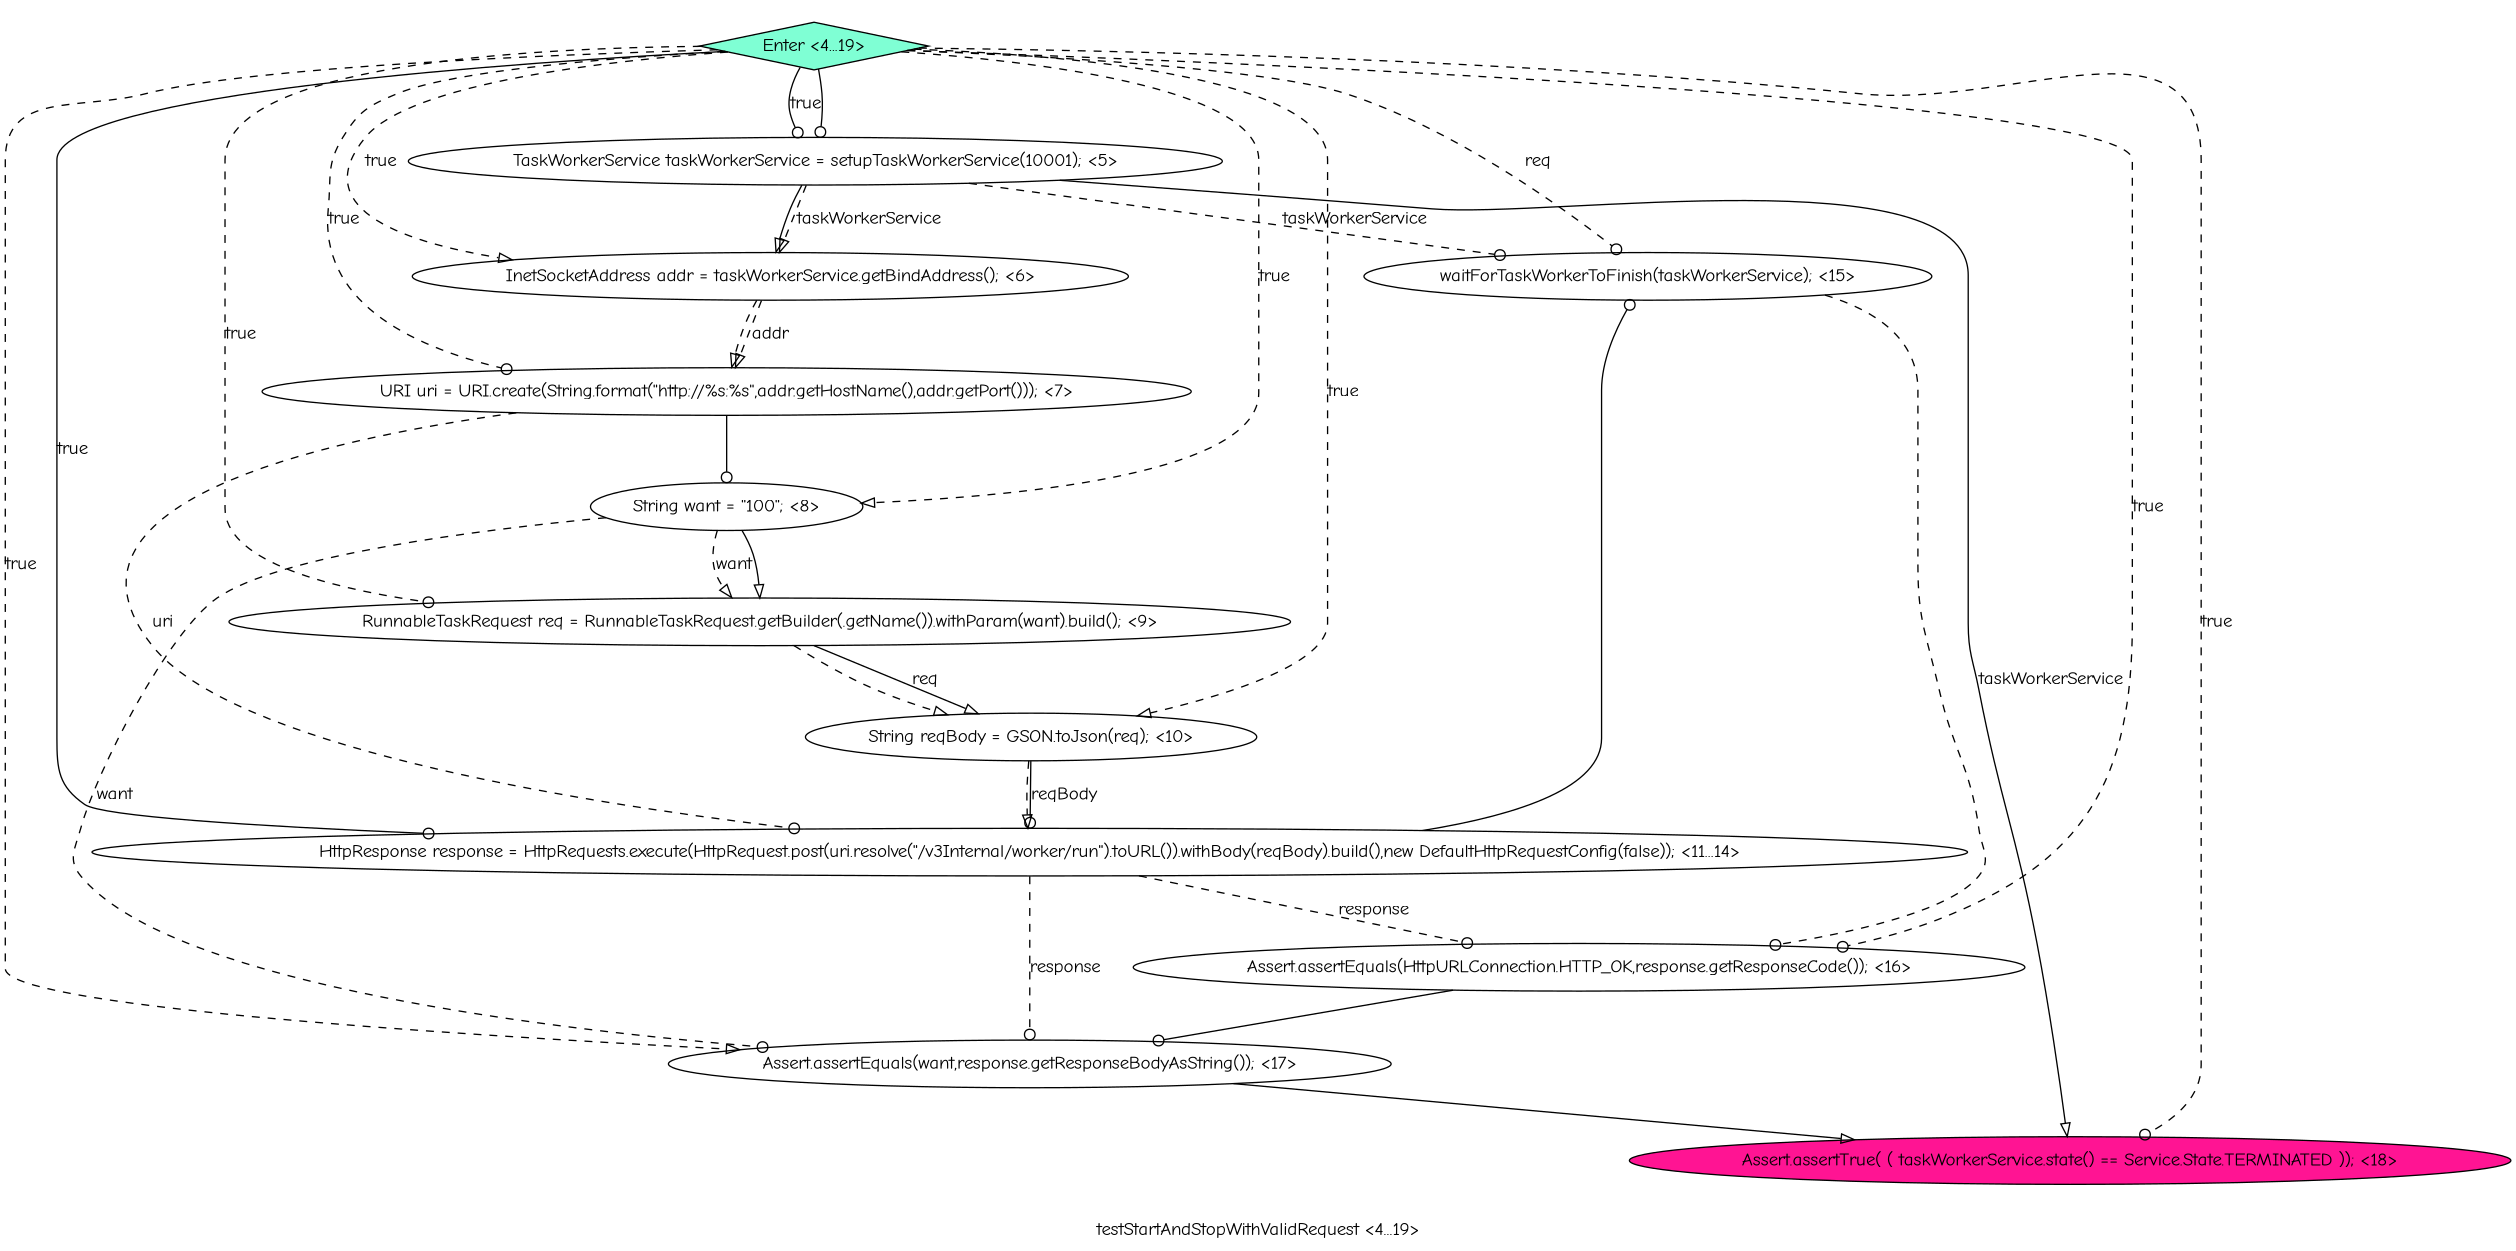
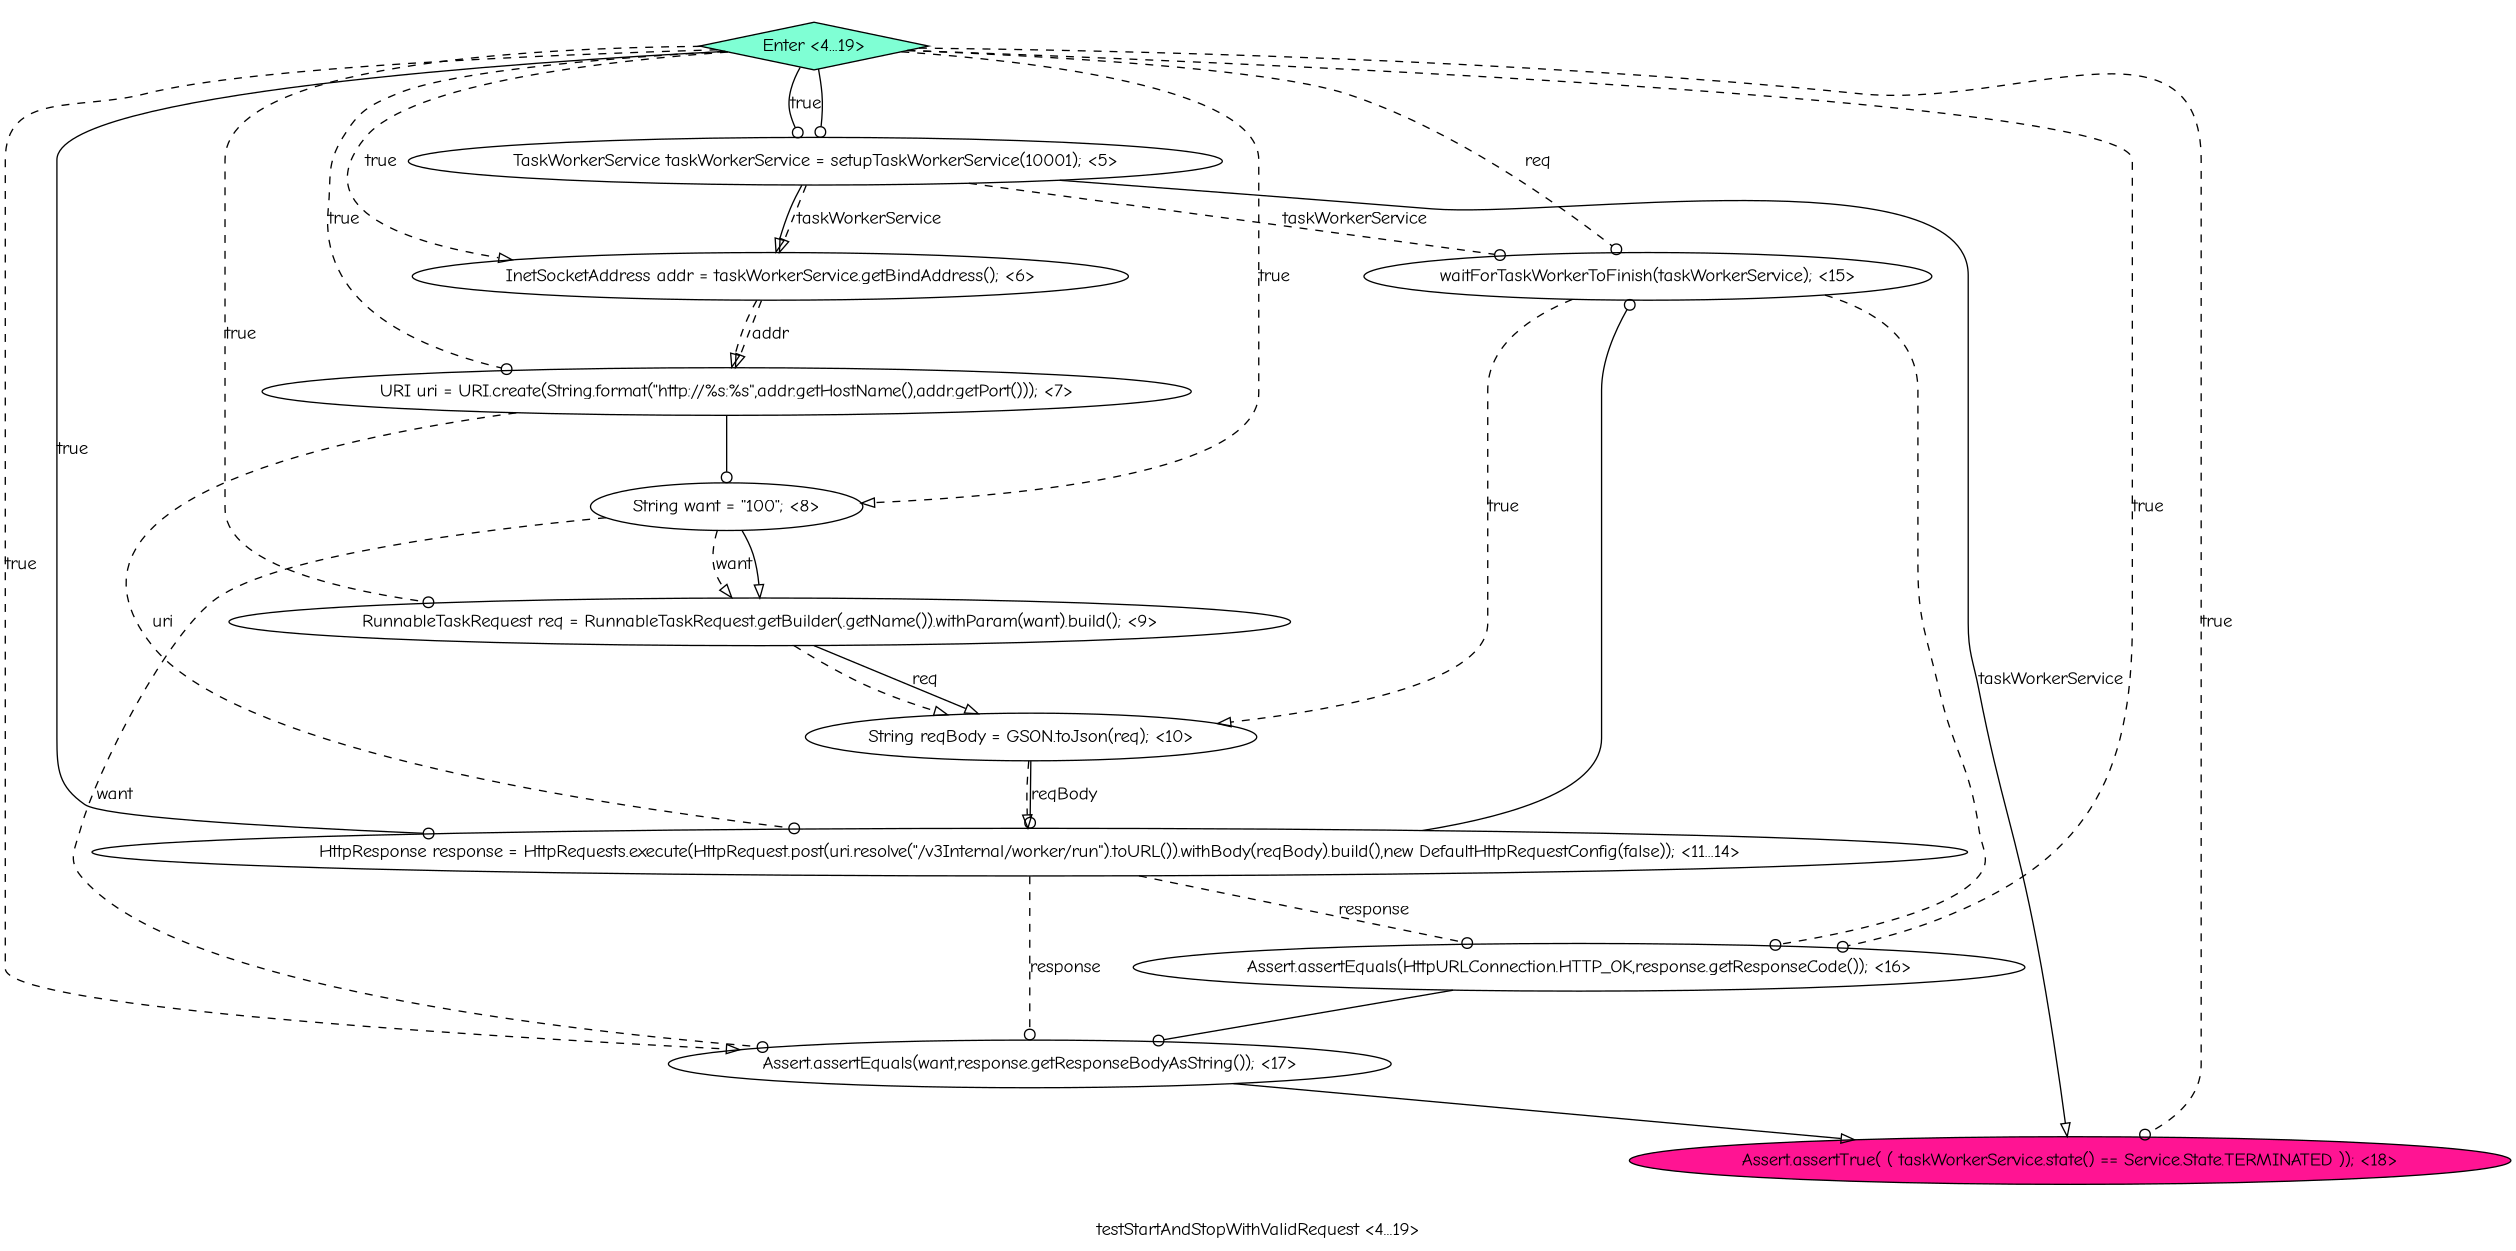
(1328, 271) -> (1488, 585)
